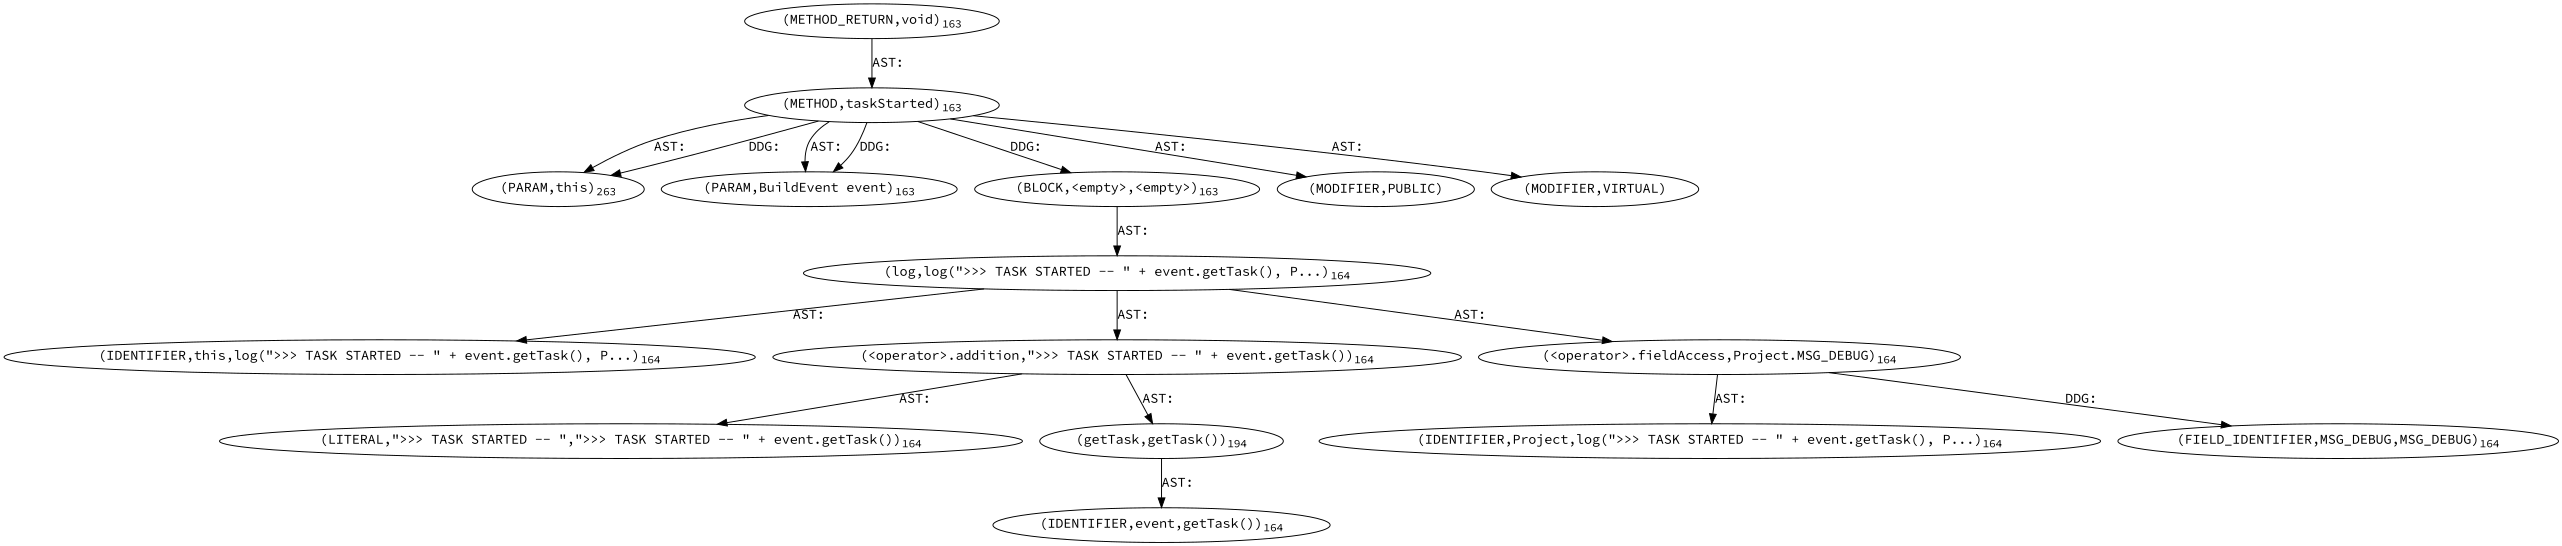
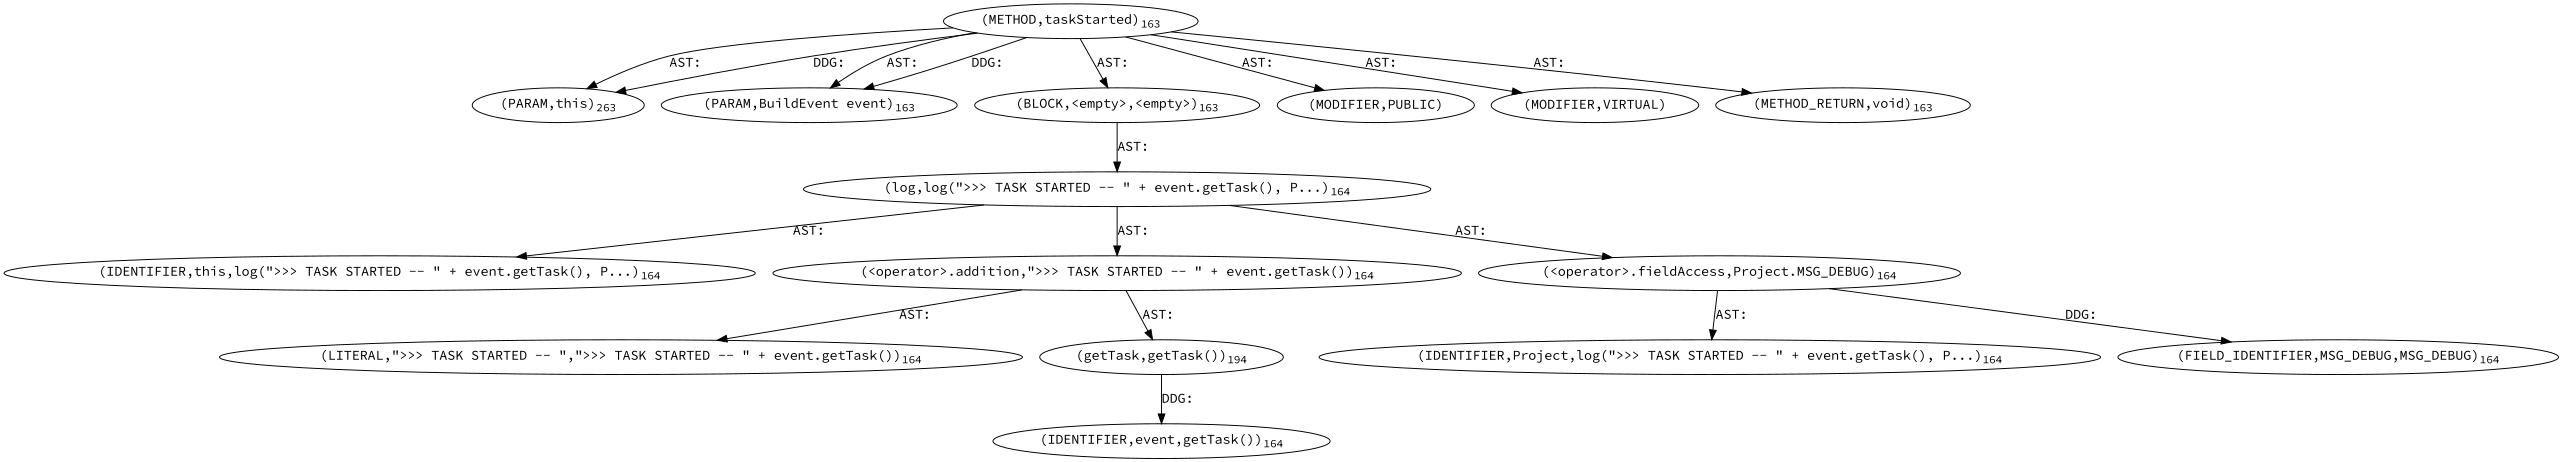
(872, 58) -> (1457, 61)
(1030, 147) -> (1117, 63)
(1182, 483) -> (1182, 399)
